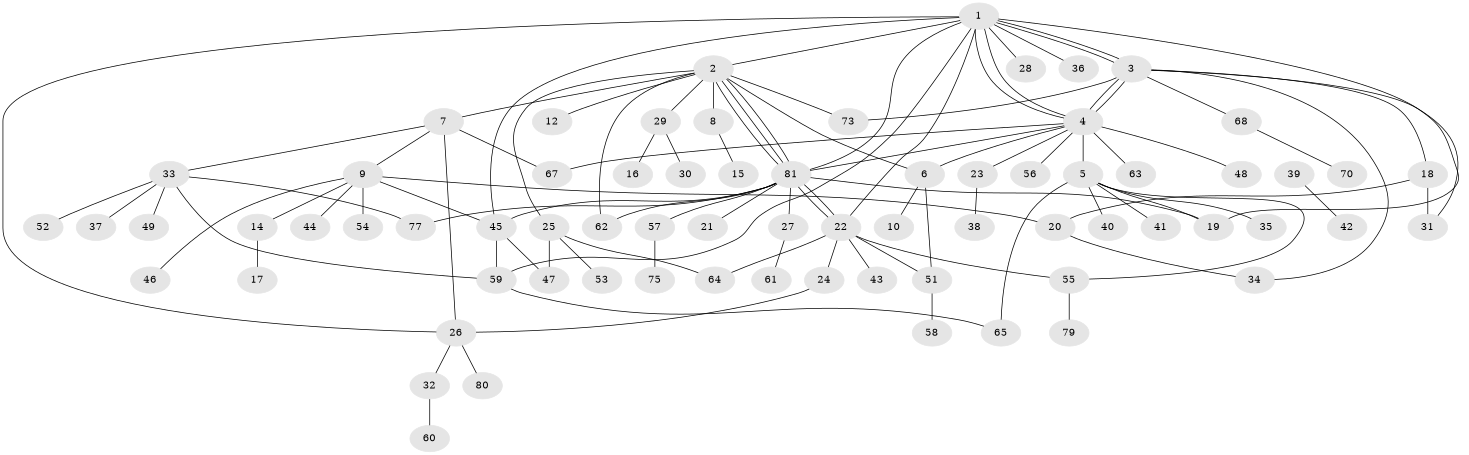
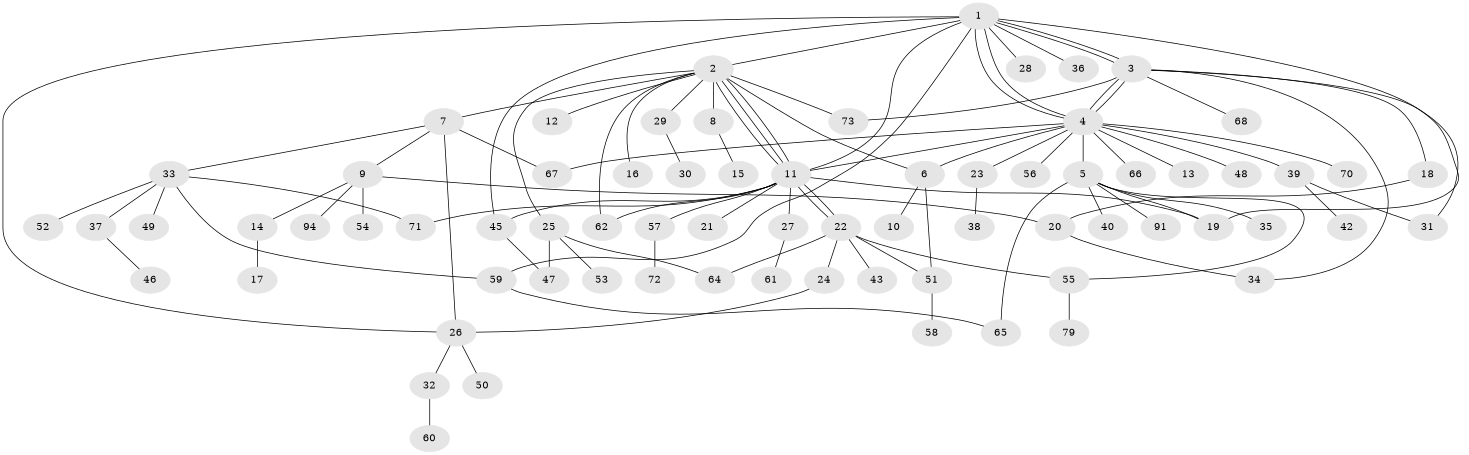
(925, 137) -> none
none -> (1192, 141)
(647, 148) -> (640, 102)
(1294, 148) -> (1219, 138)
(791, 175) -> (791, 175)
(1136, 175) -> (1136, 175)
none -> (1189, 175)
(1428, 196) -> (1360, 203)
(430, 201) -> none
(244, 208) -> (123, 254)
(310, 227) -> (310, 227)
(416, 227) -> (416, 227)
(1161, 227) -> (1161, 227)
(496, 254) -> none
(655, 280) -> (655, 280)
(483, 386) -> (483, 386)
